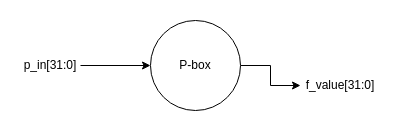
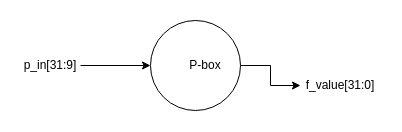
(51, 66) -> (51, 66)
(196, 66) -> (206, 66)
